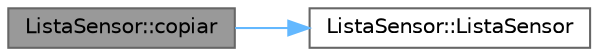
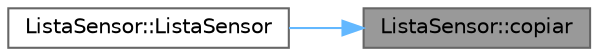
(262, 28) -> (316, 28)
